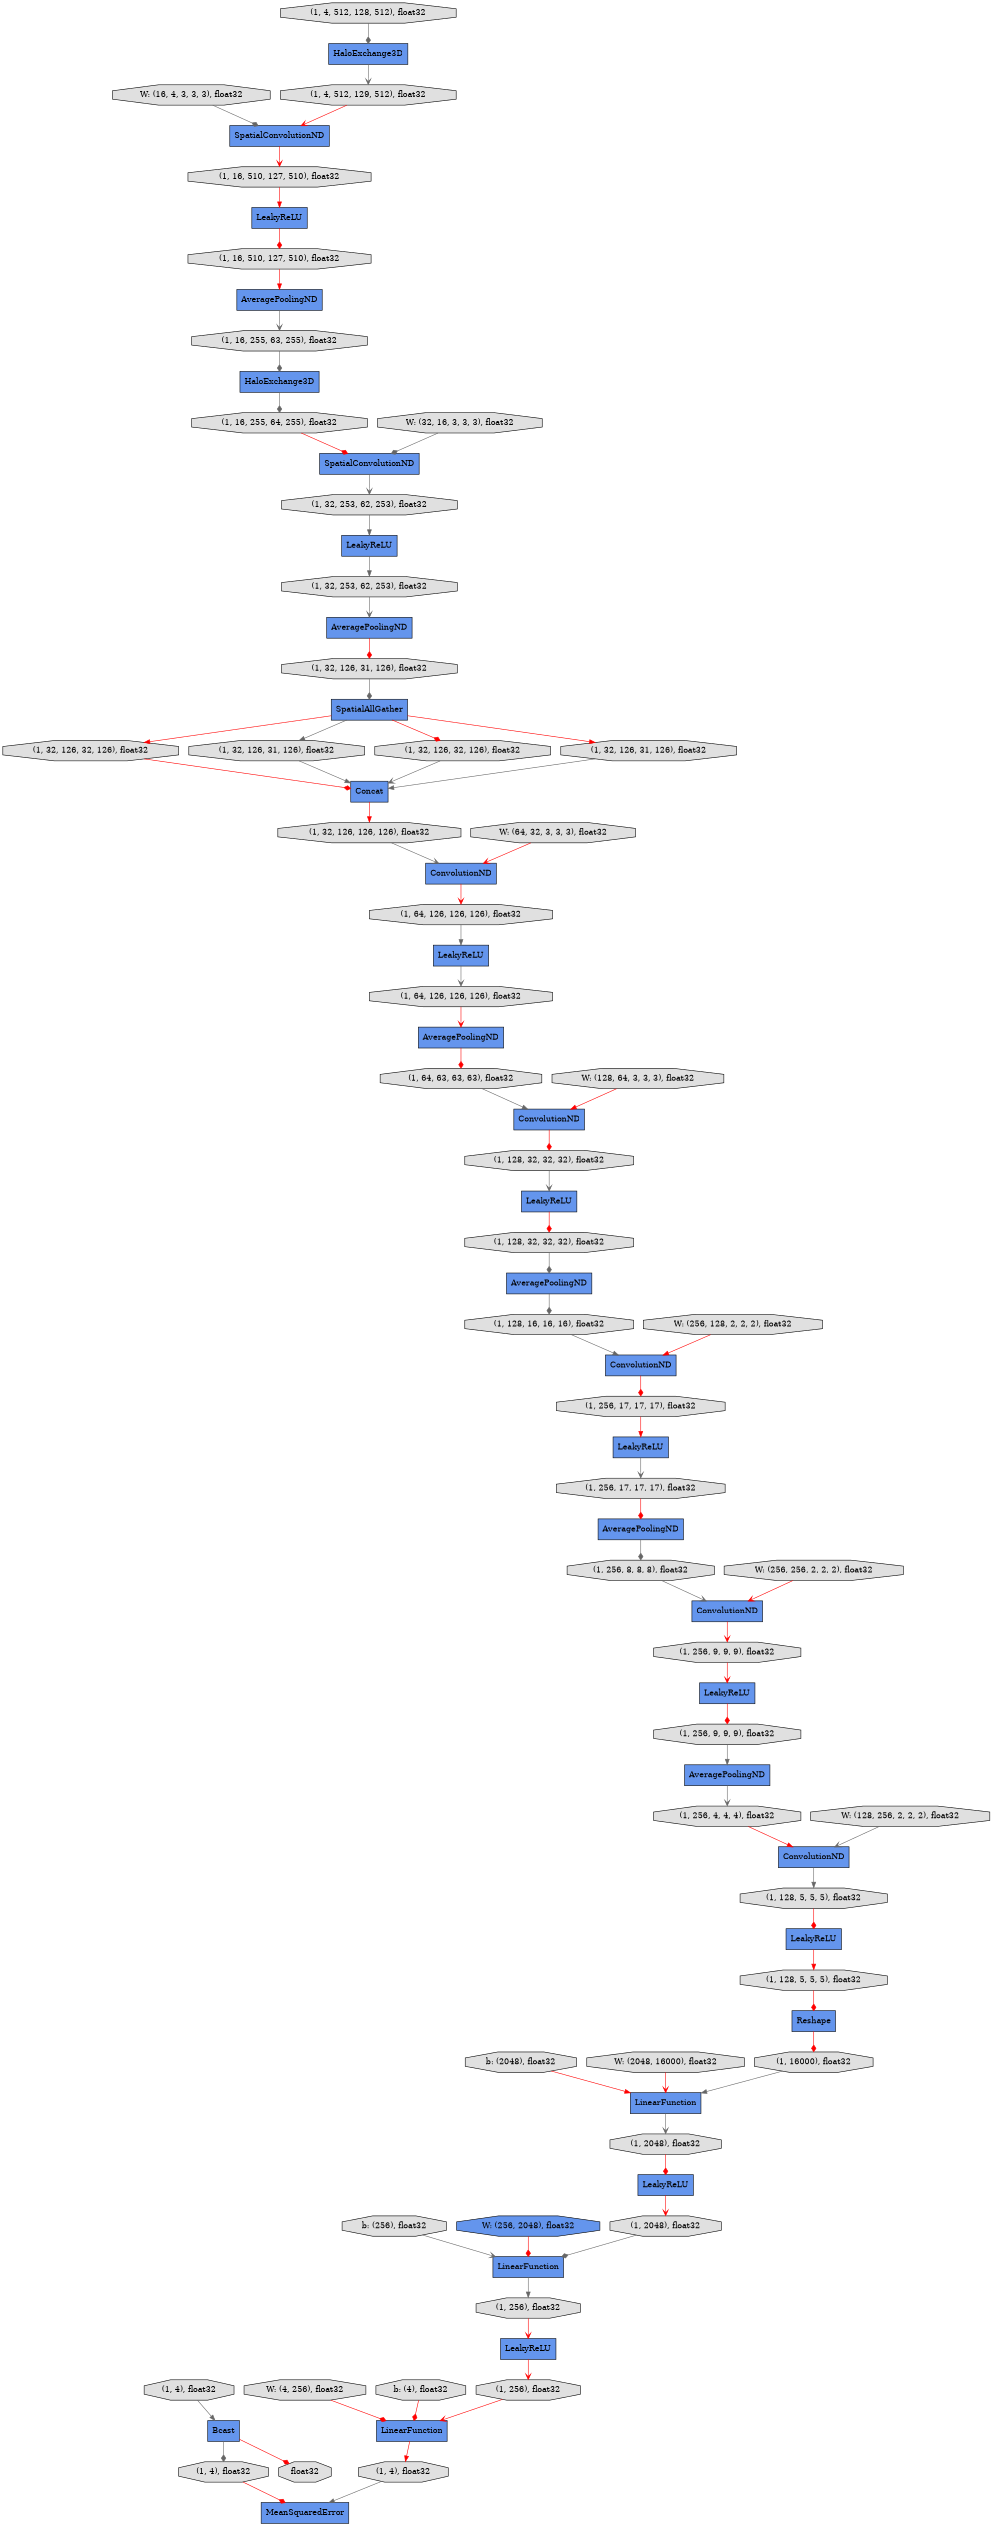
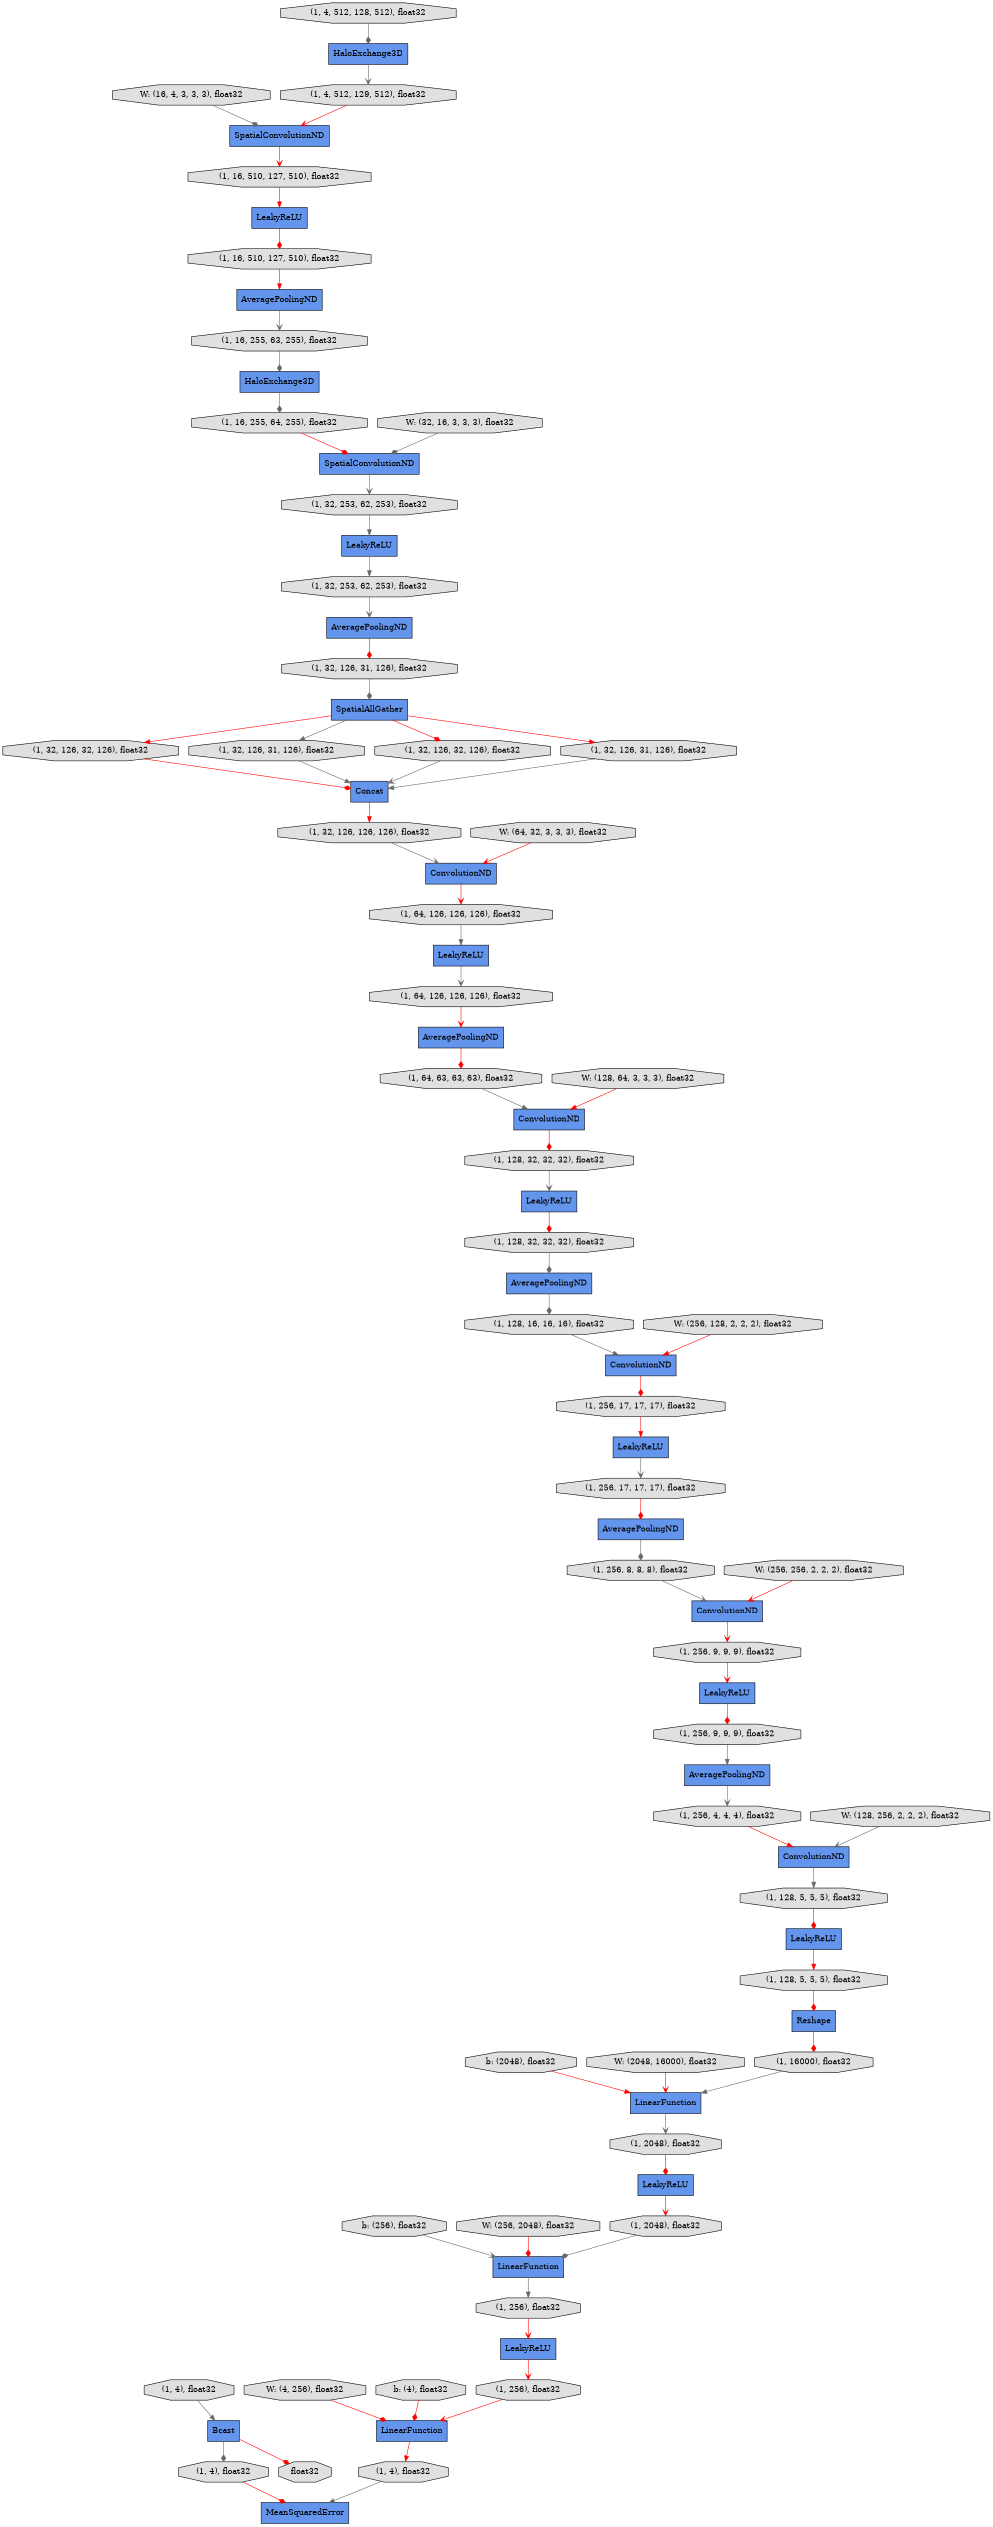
(528, 2226) -> (528, 2226)
